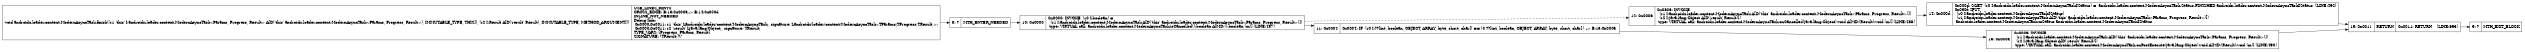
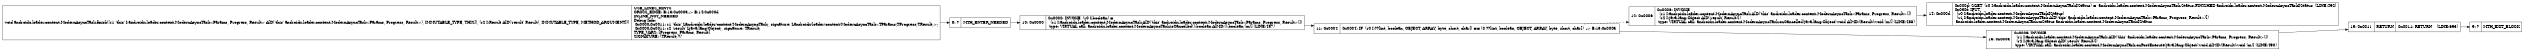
(1675, 10) -> (1675, 10)
(1465, 19) -> (1605, 23)
(2342, 24) -> none
